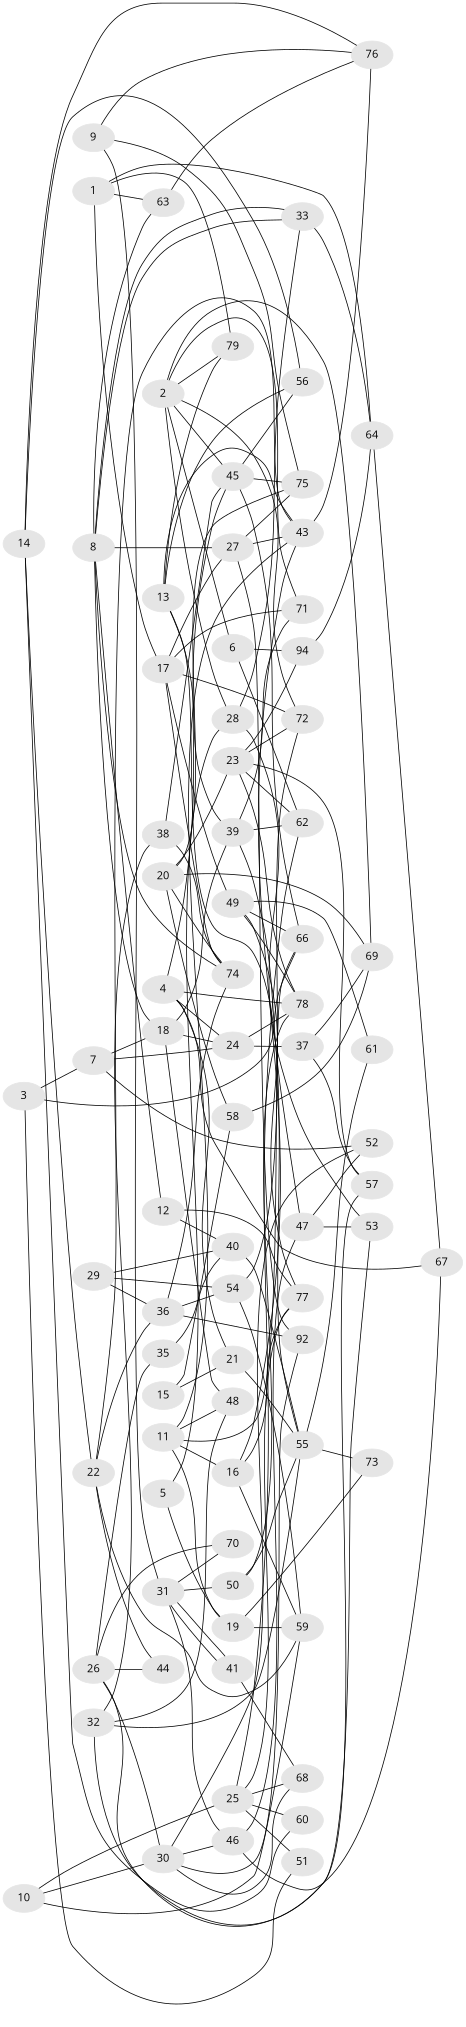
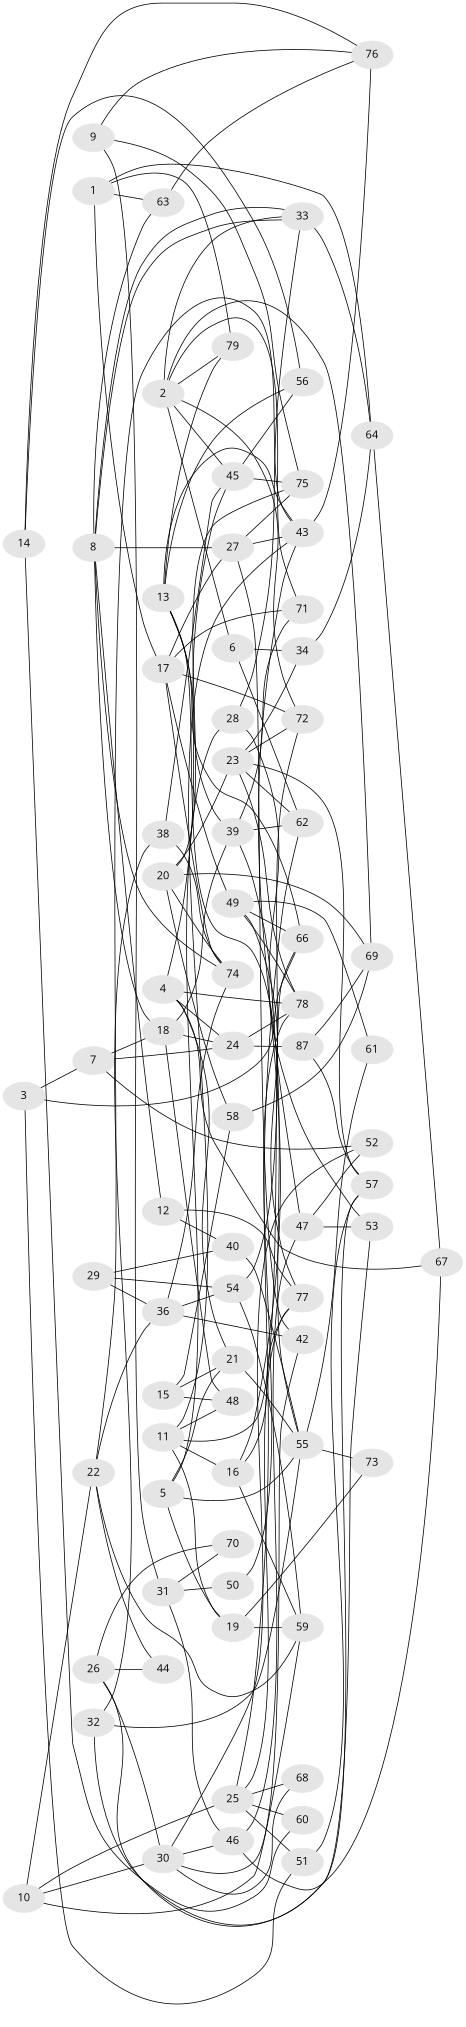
(187, 559) -> (190, 271)
(302, 651) -> (302, 651)
(272, 696) -> (211, 781)
(51, 1009) -> (59, 1686)
(302, 1047) -> (302, 1047)
(302, 1340) -> (302, 1340)
(163, 1354) -> none
none -> (194, 1428)
none -> (337, 1524)
(271, 1527) -> (249, 1496)
(204, 1610) -> (198, 1399)
(233, 1669) -> none
